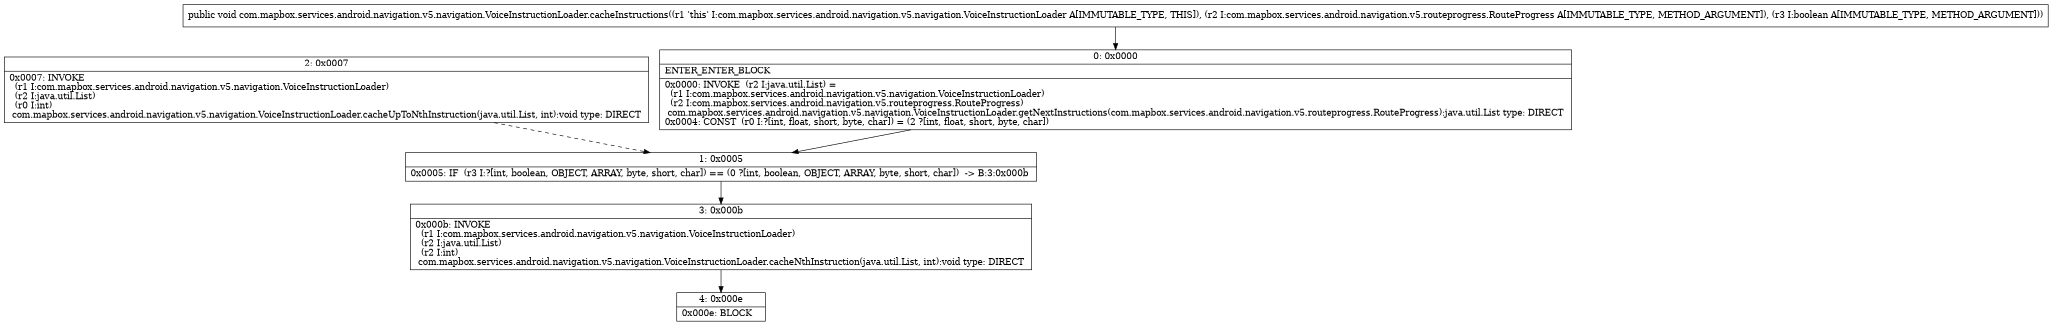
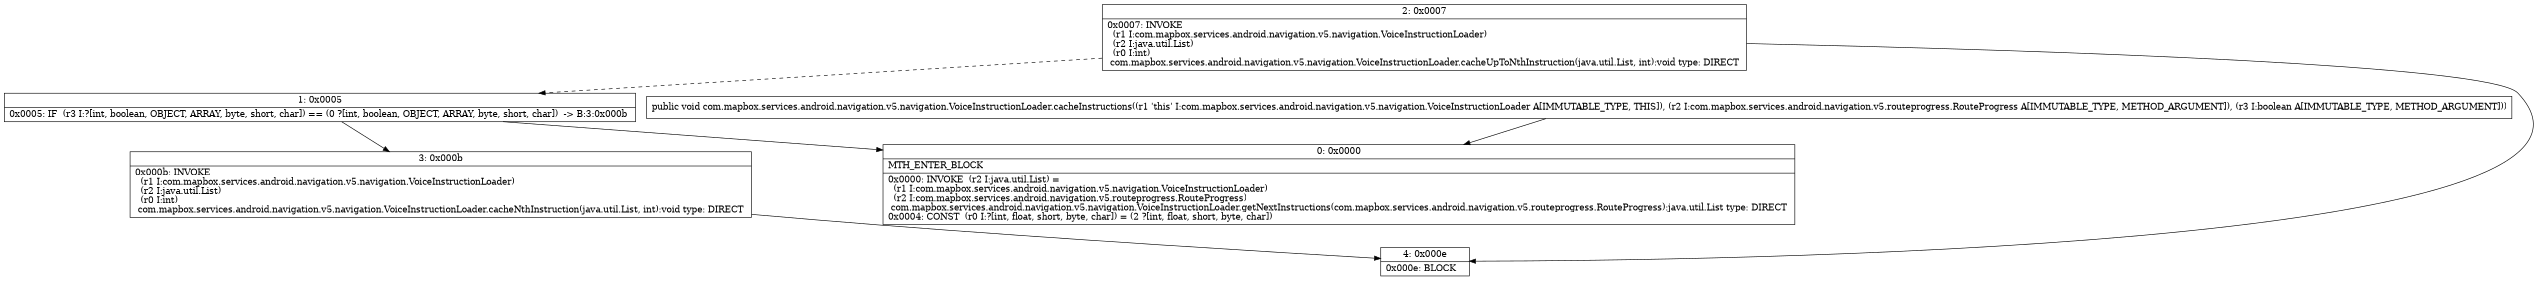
(718, 71) -> (936, 166)
(854, 141) -> (690, 136)
none -> (2417, 192)
(437, 253) -> (157, 201)
